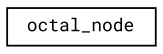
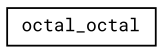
(81, 27) -> (81, 27)
